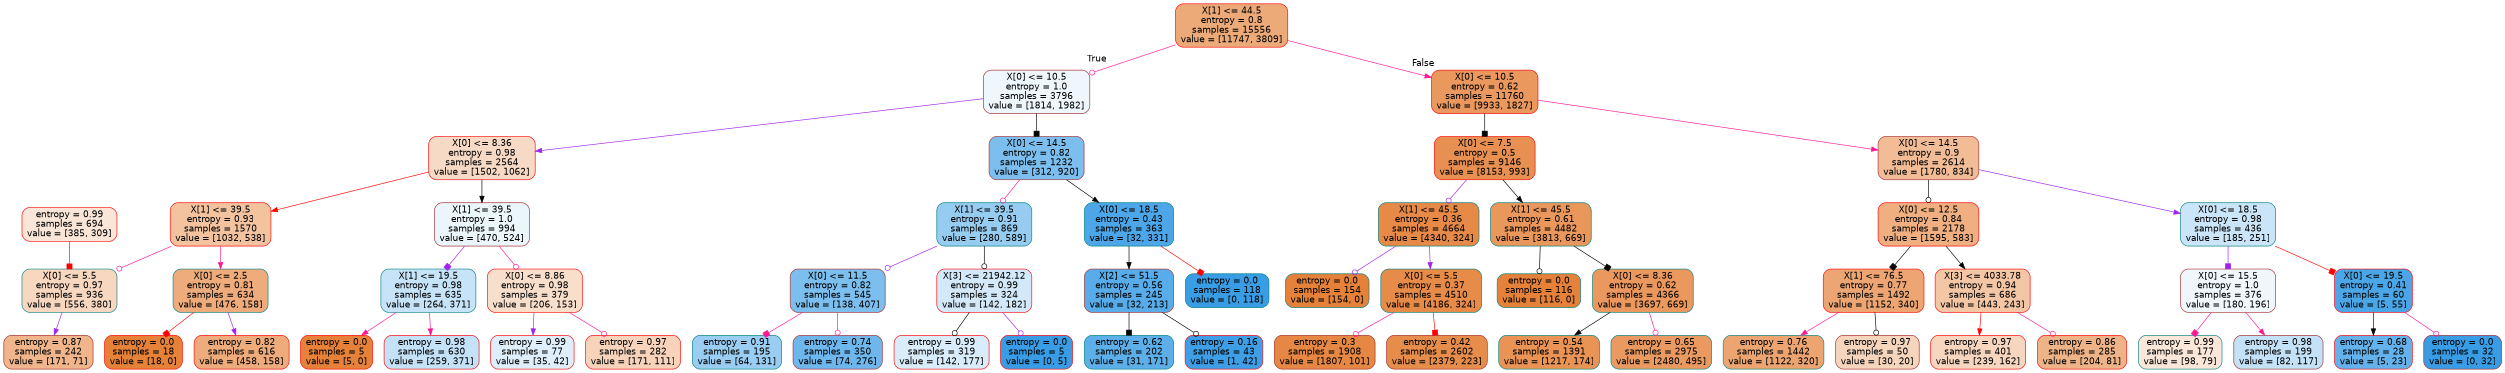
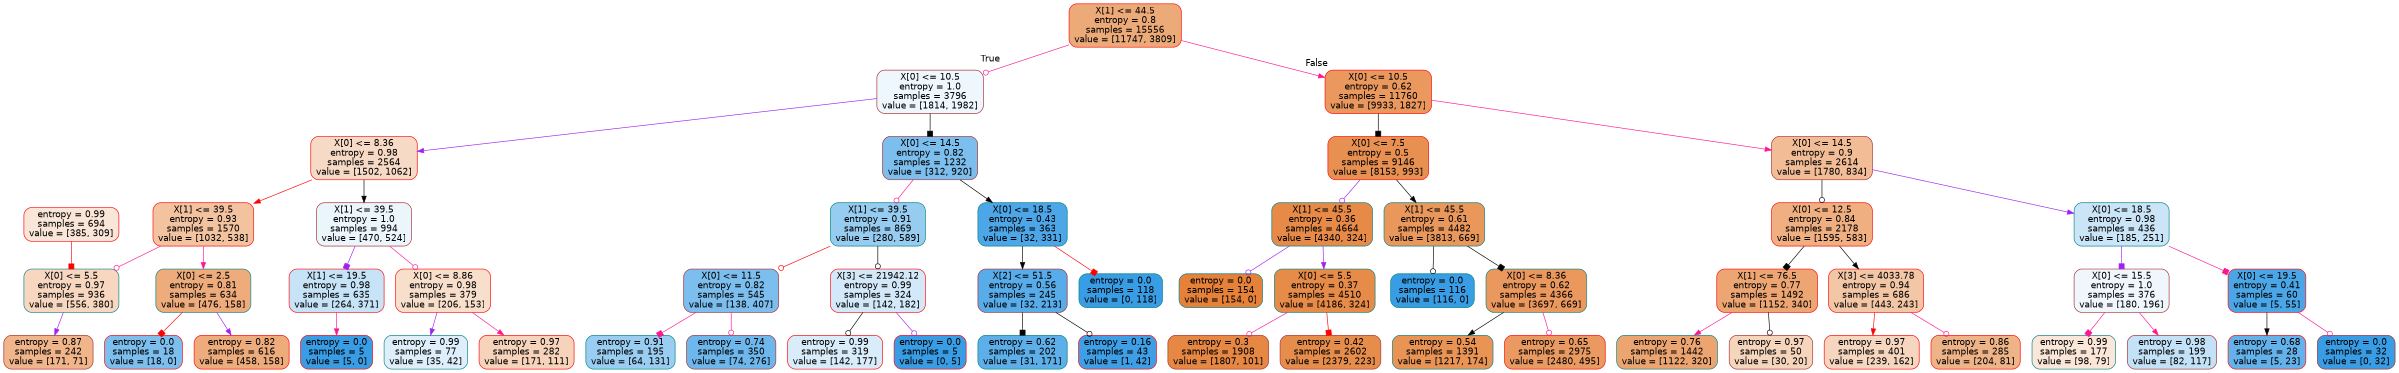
(913, 257) -> (807, 257)
(2302, 258) -> (2195, 258)
(428, 291) -> (337, 291)
(1539, 291) -> (1432, 291)
(586, 322) -> (485, 322)
(143, 352) -> (143, 352)
(337, 352) -> (337, 352)
(432, 352) -> none
(532, 352) -> (426, 352)
(1661, 352) -> (1555, 352)
